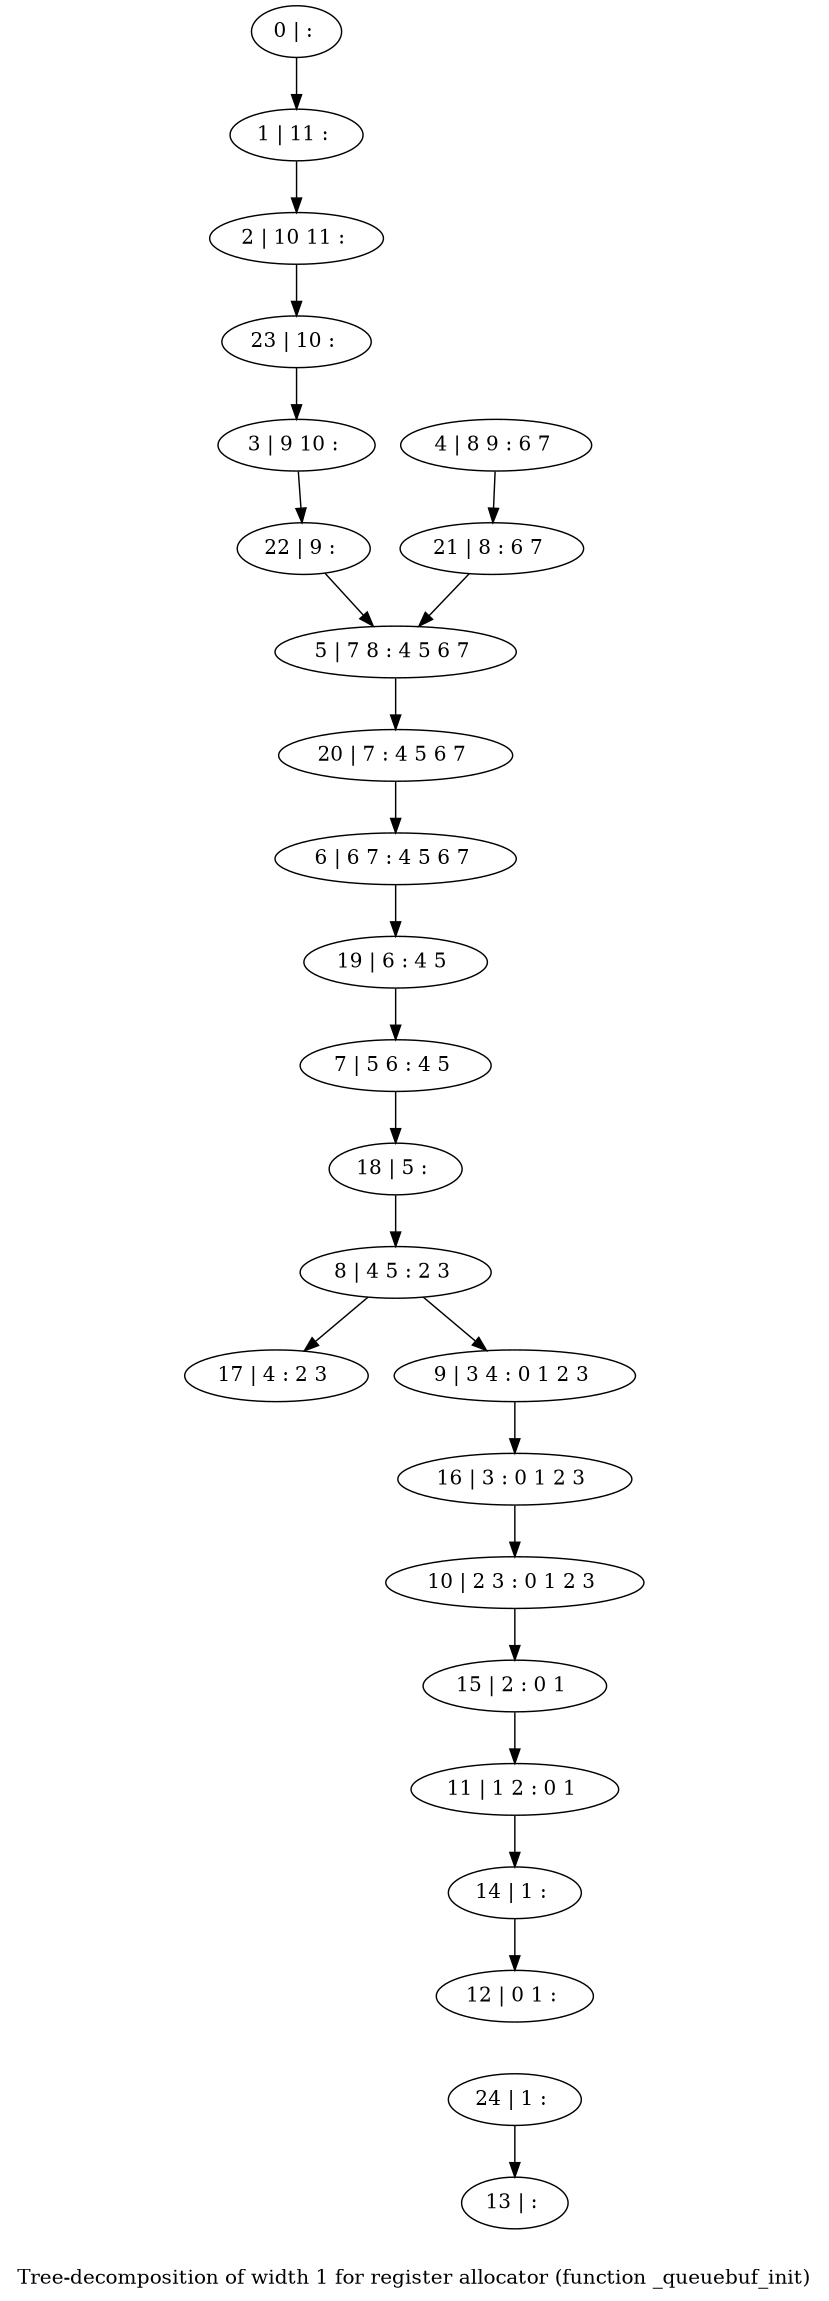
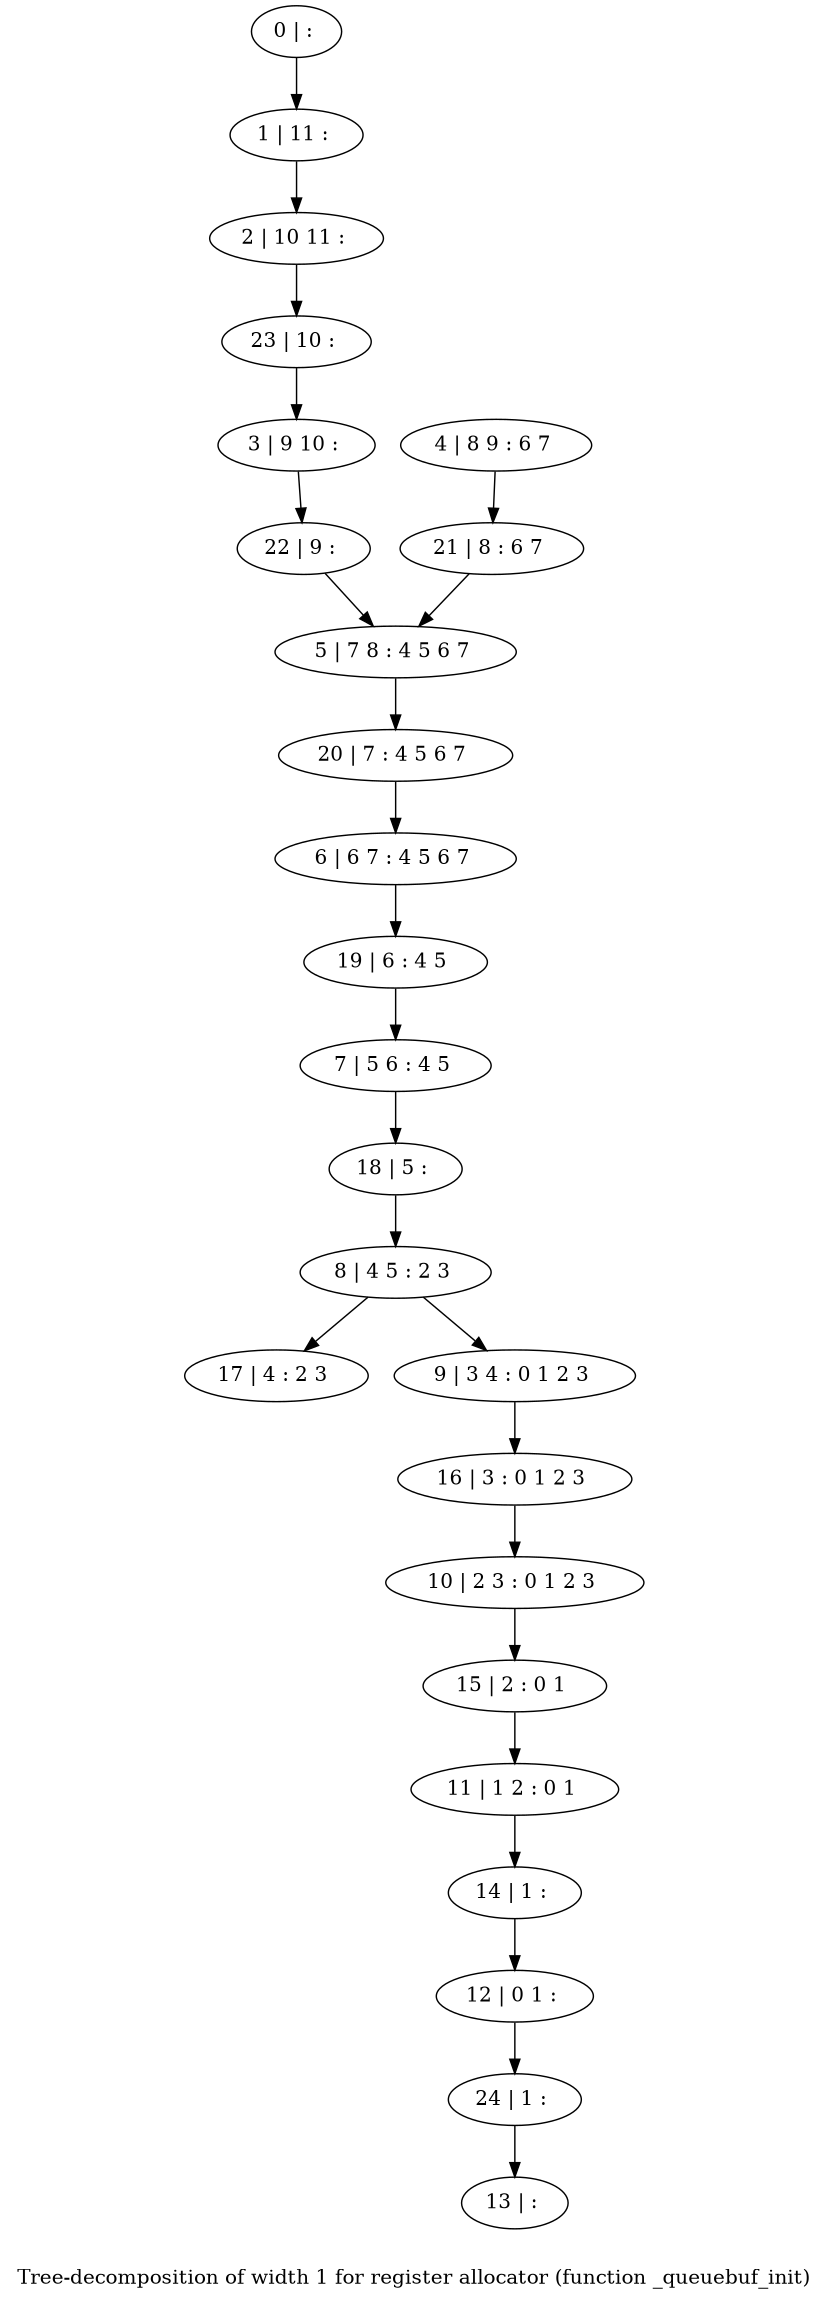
none -> (515, 2041)
